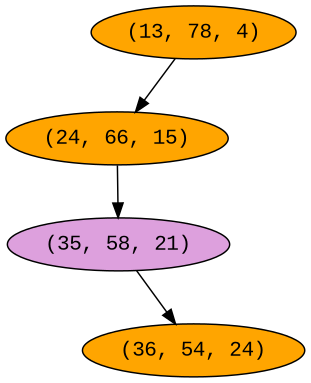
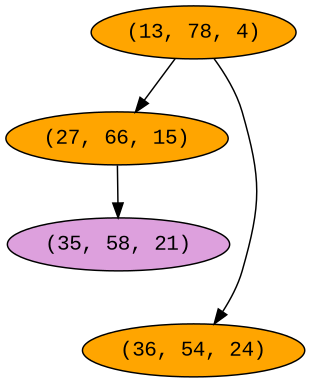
(117, 138) -> (117, 138)
(152, 291) -> (256, 184)
